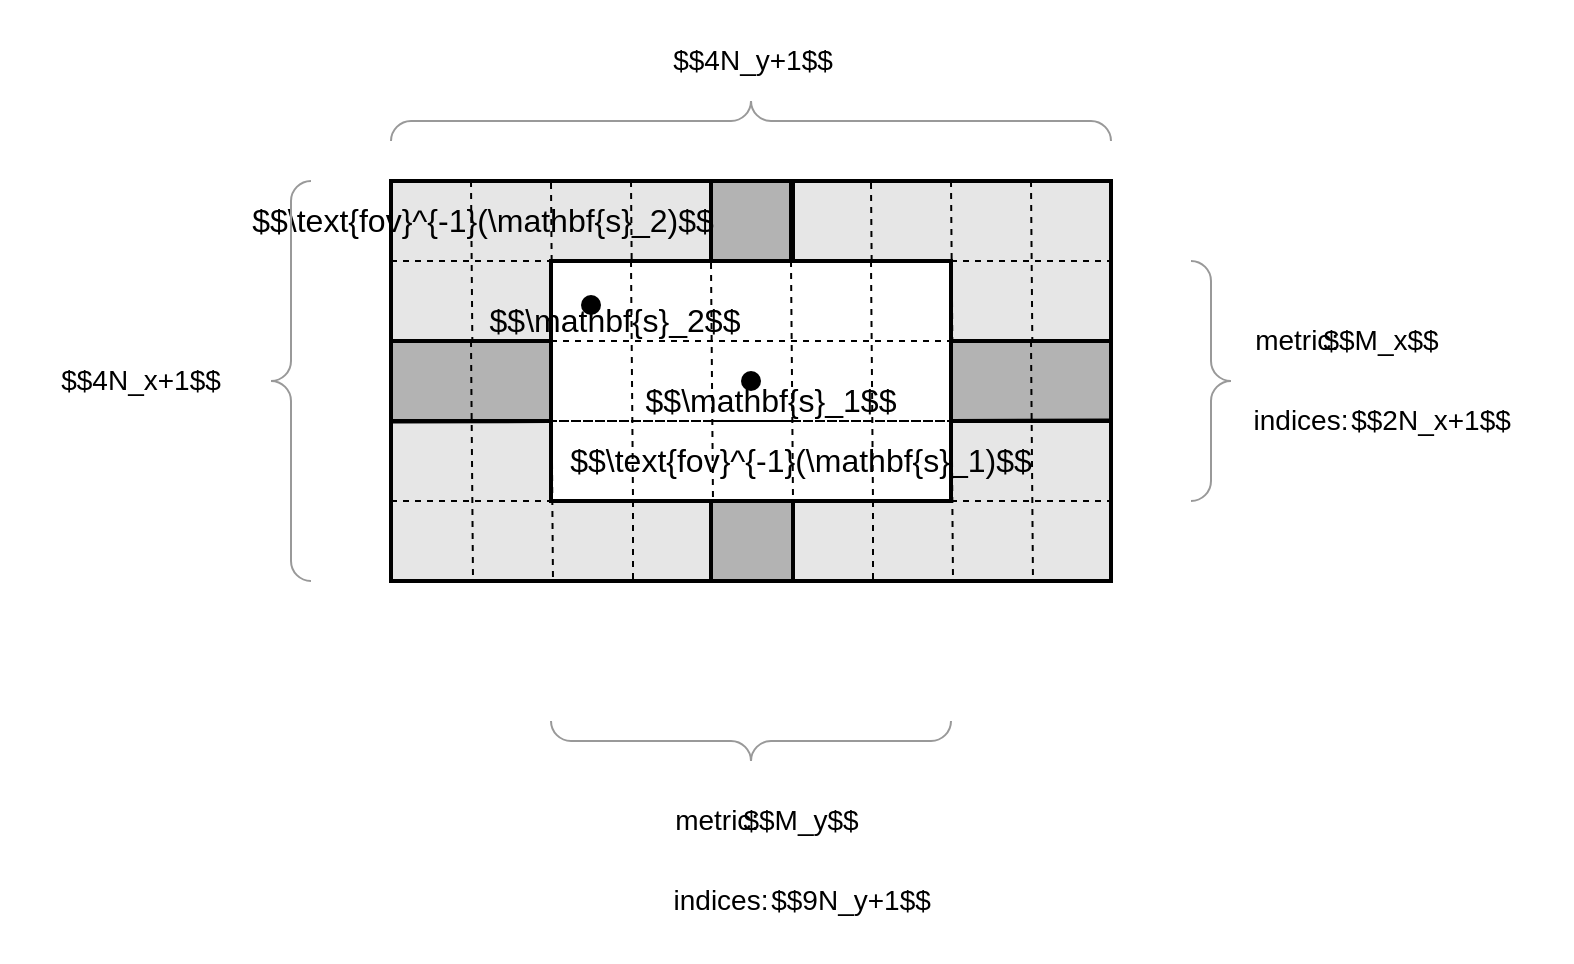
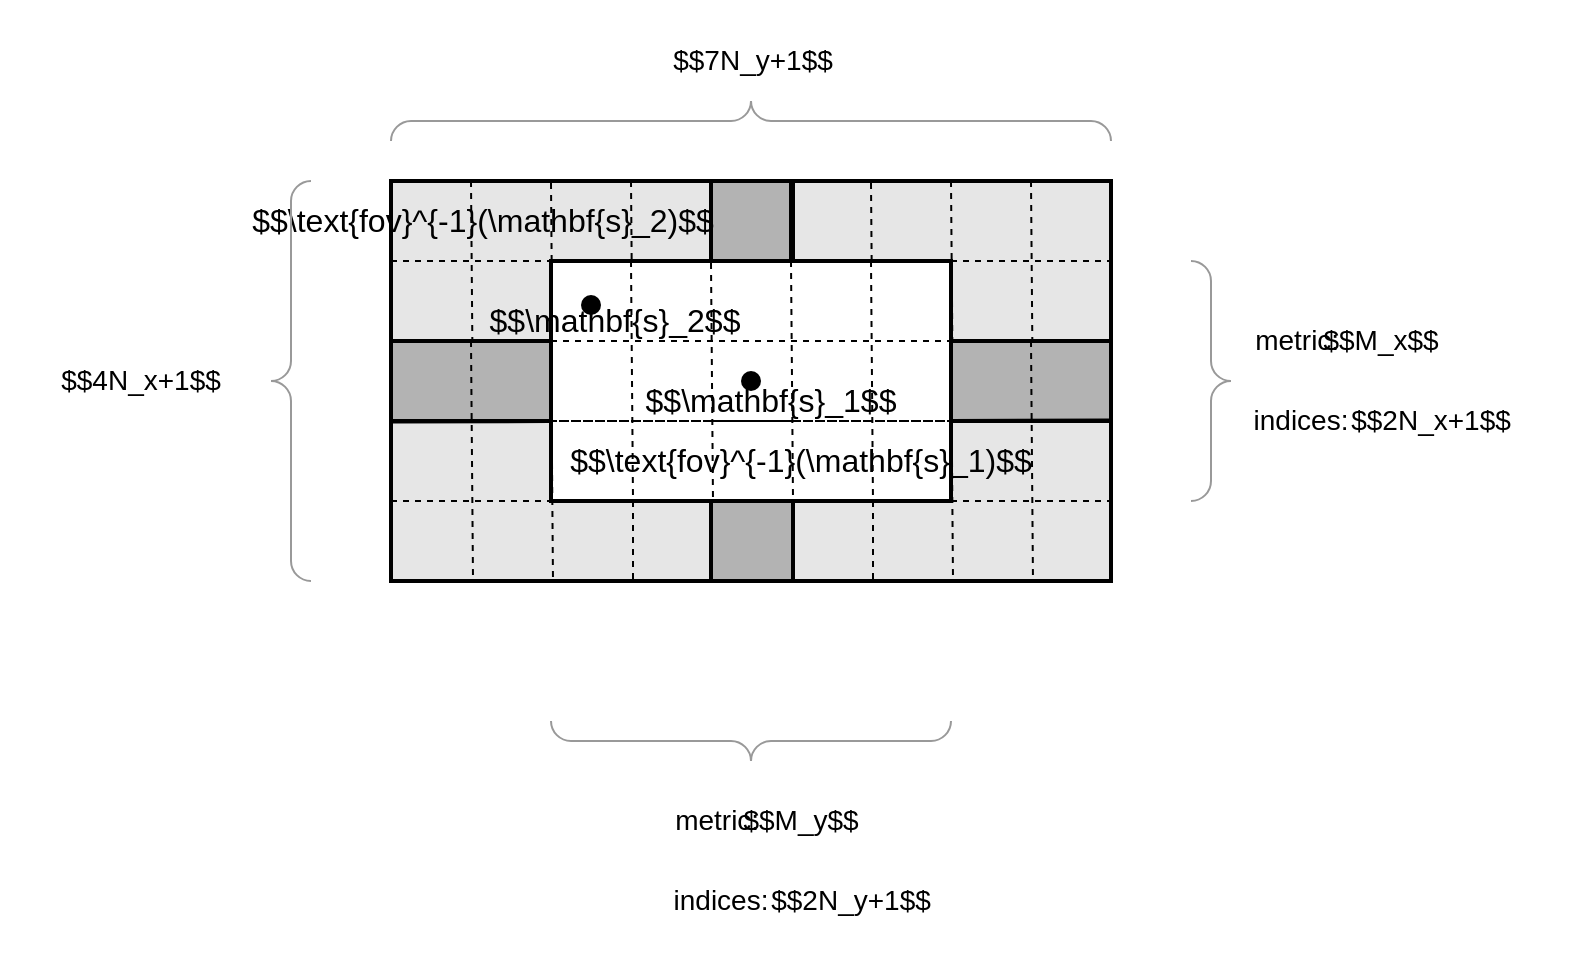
(754, 61) -> (754, 61)
(852, 901) -> (852, 901)
